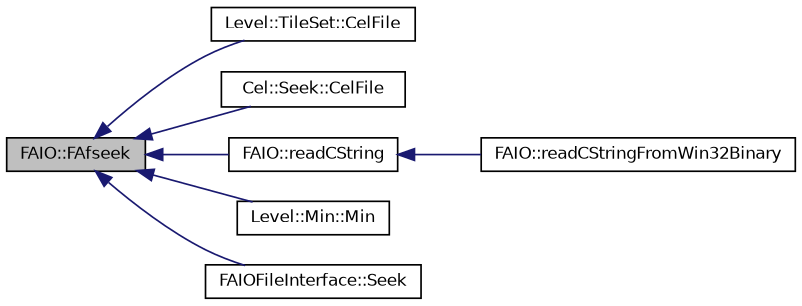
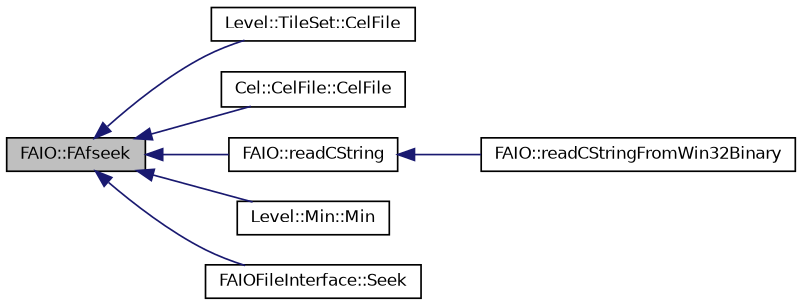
(313, 89) -> (313, 89)
